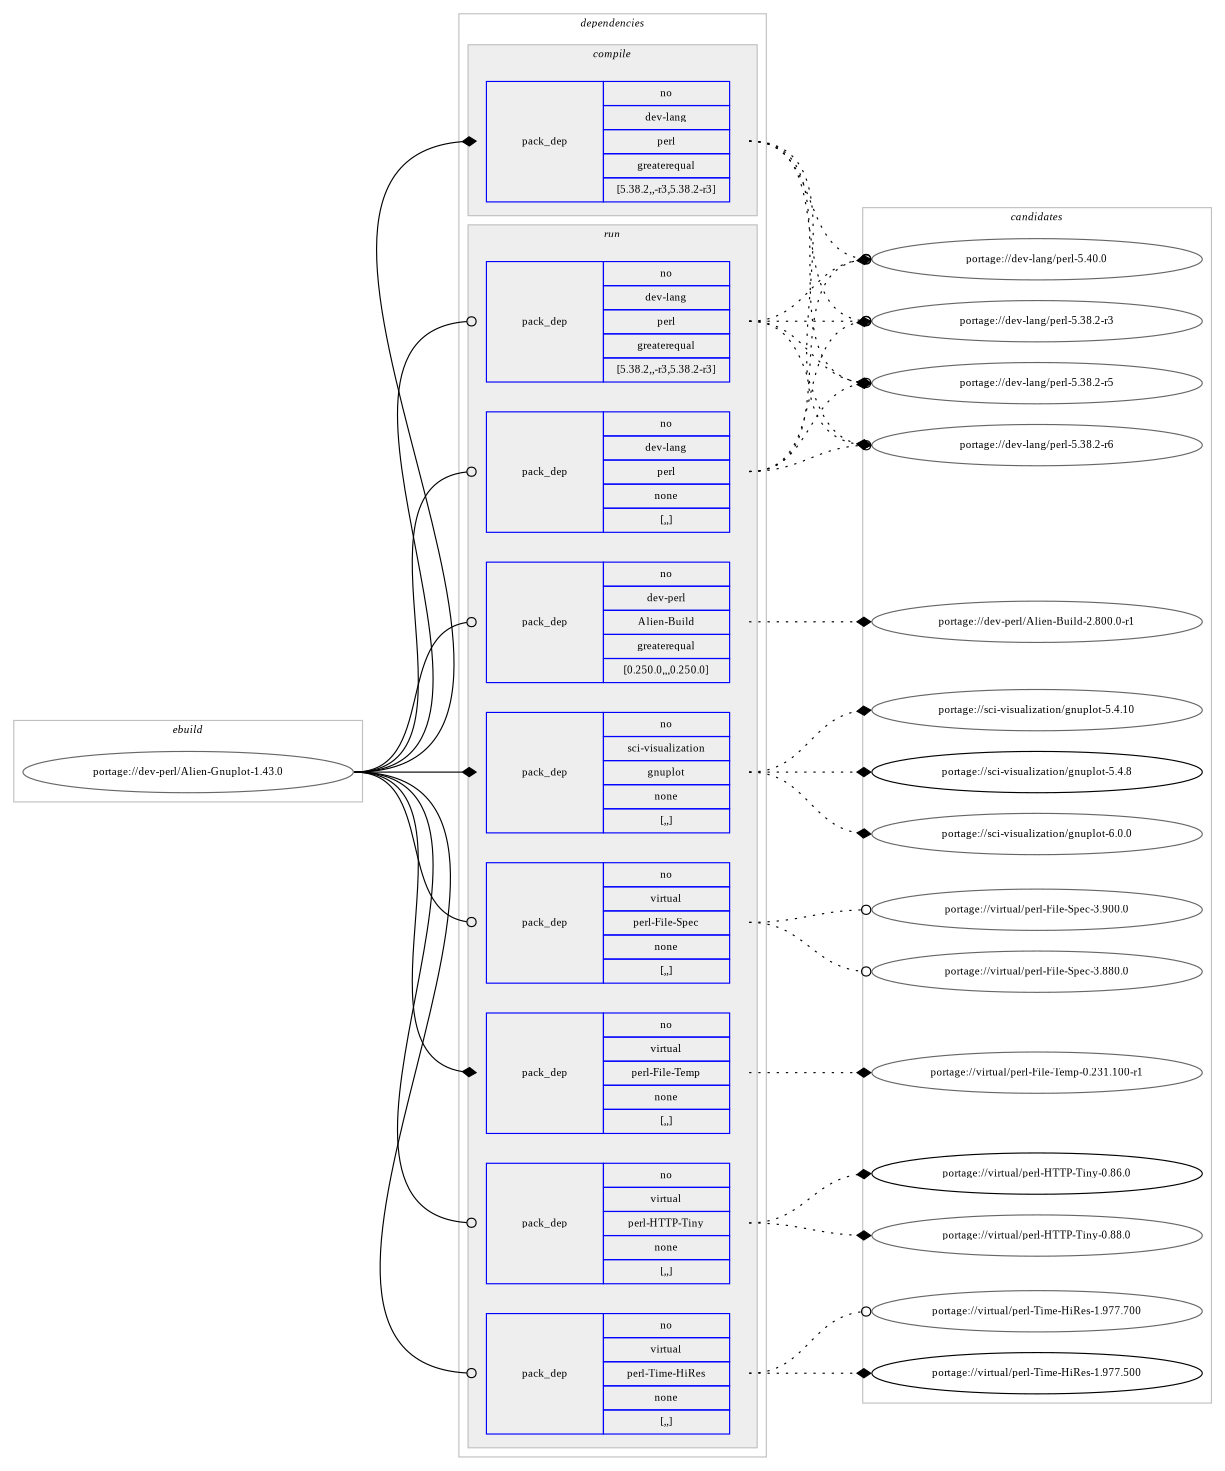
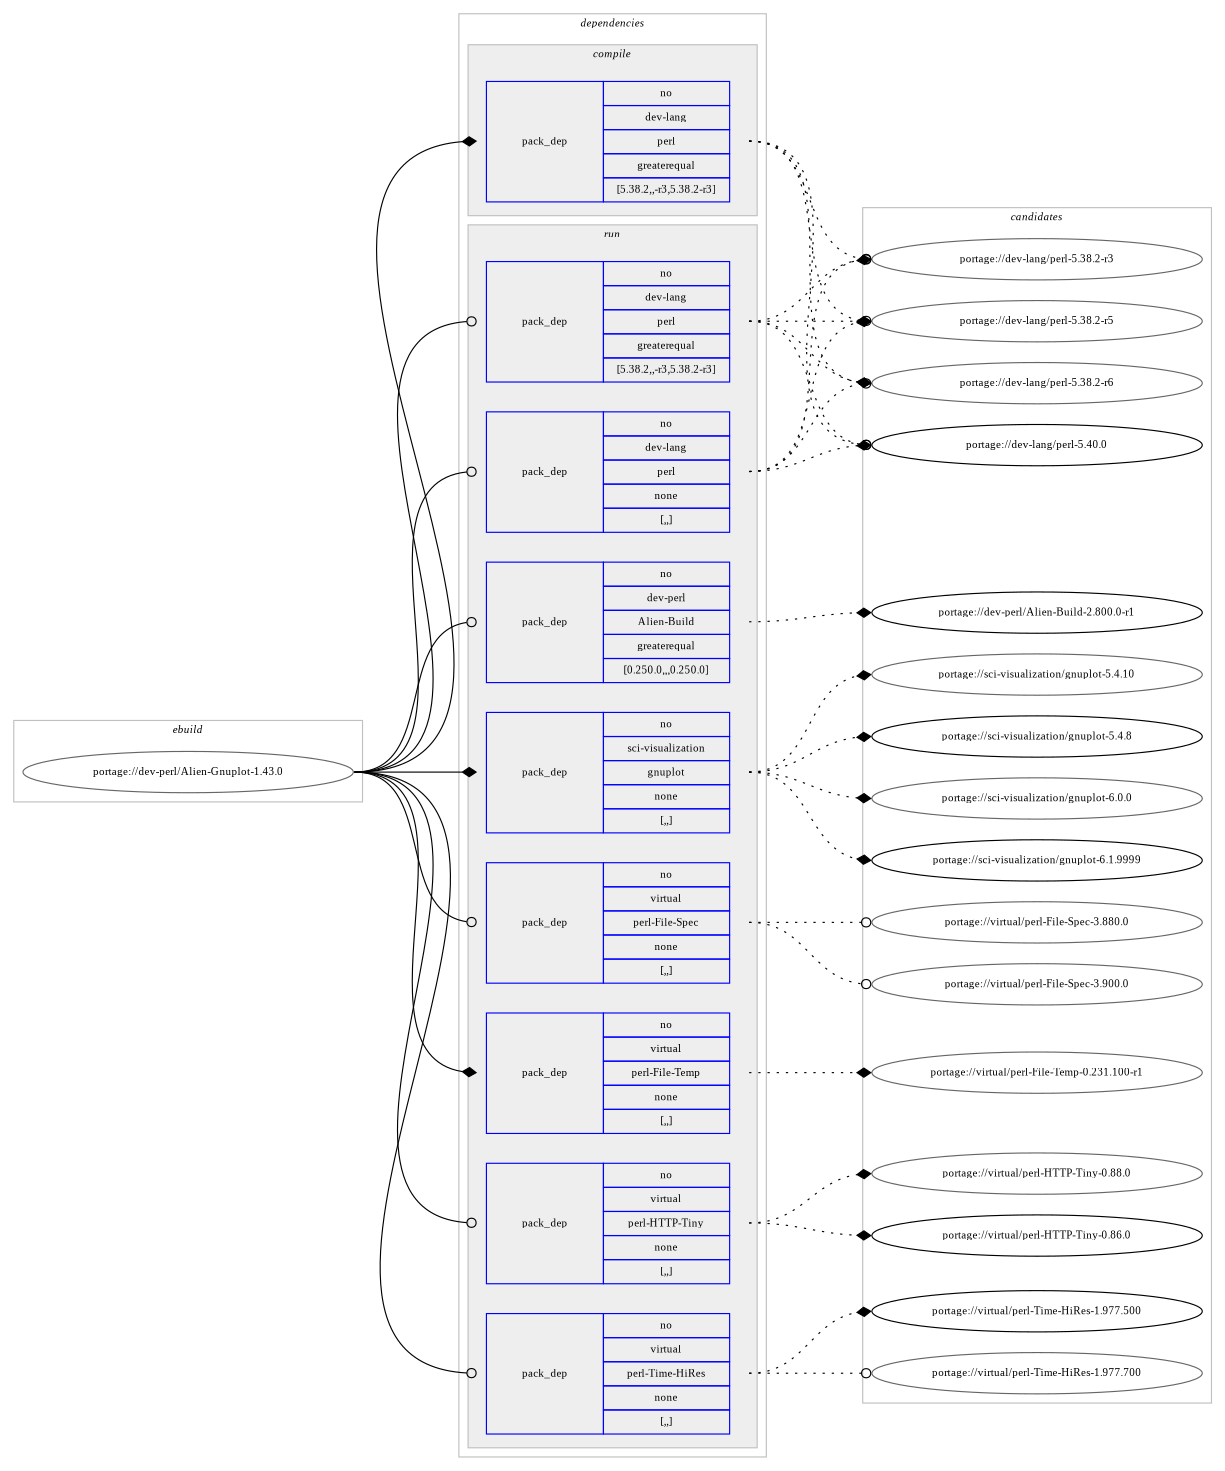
(1037, 259) -> (1037, 445)
(1037, 622) -> (1037, 613)
none -> (1037, 860)
